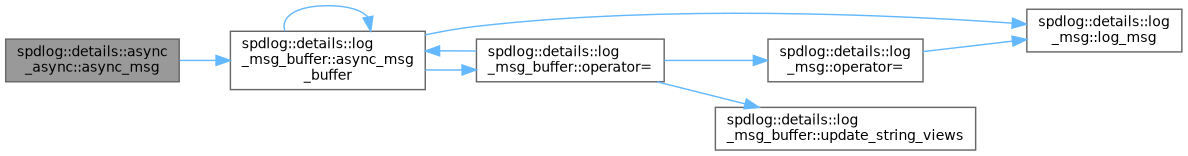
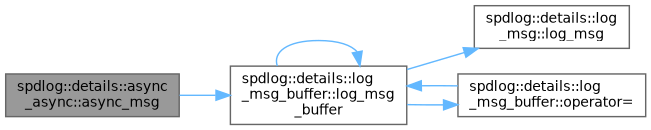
(328, 60) -> (319, 95)
(846, 60) -> none
(846, 129) -> none
